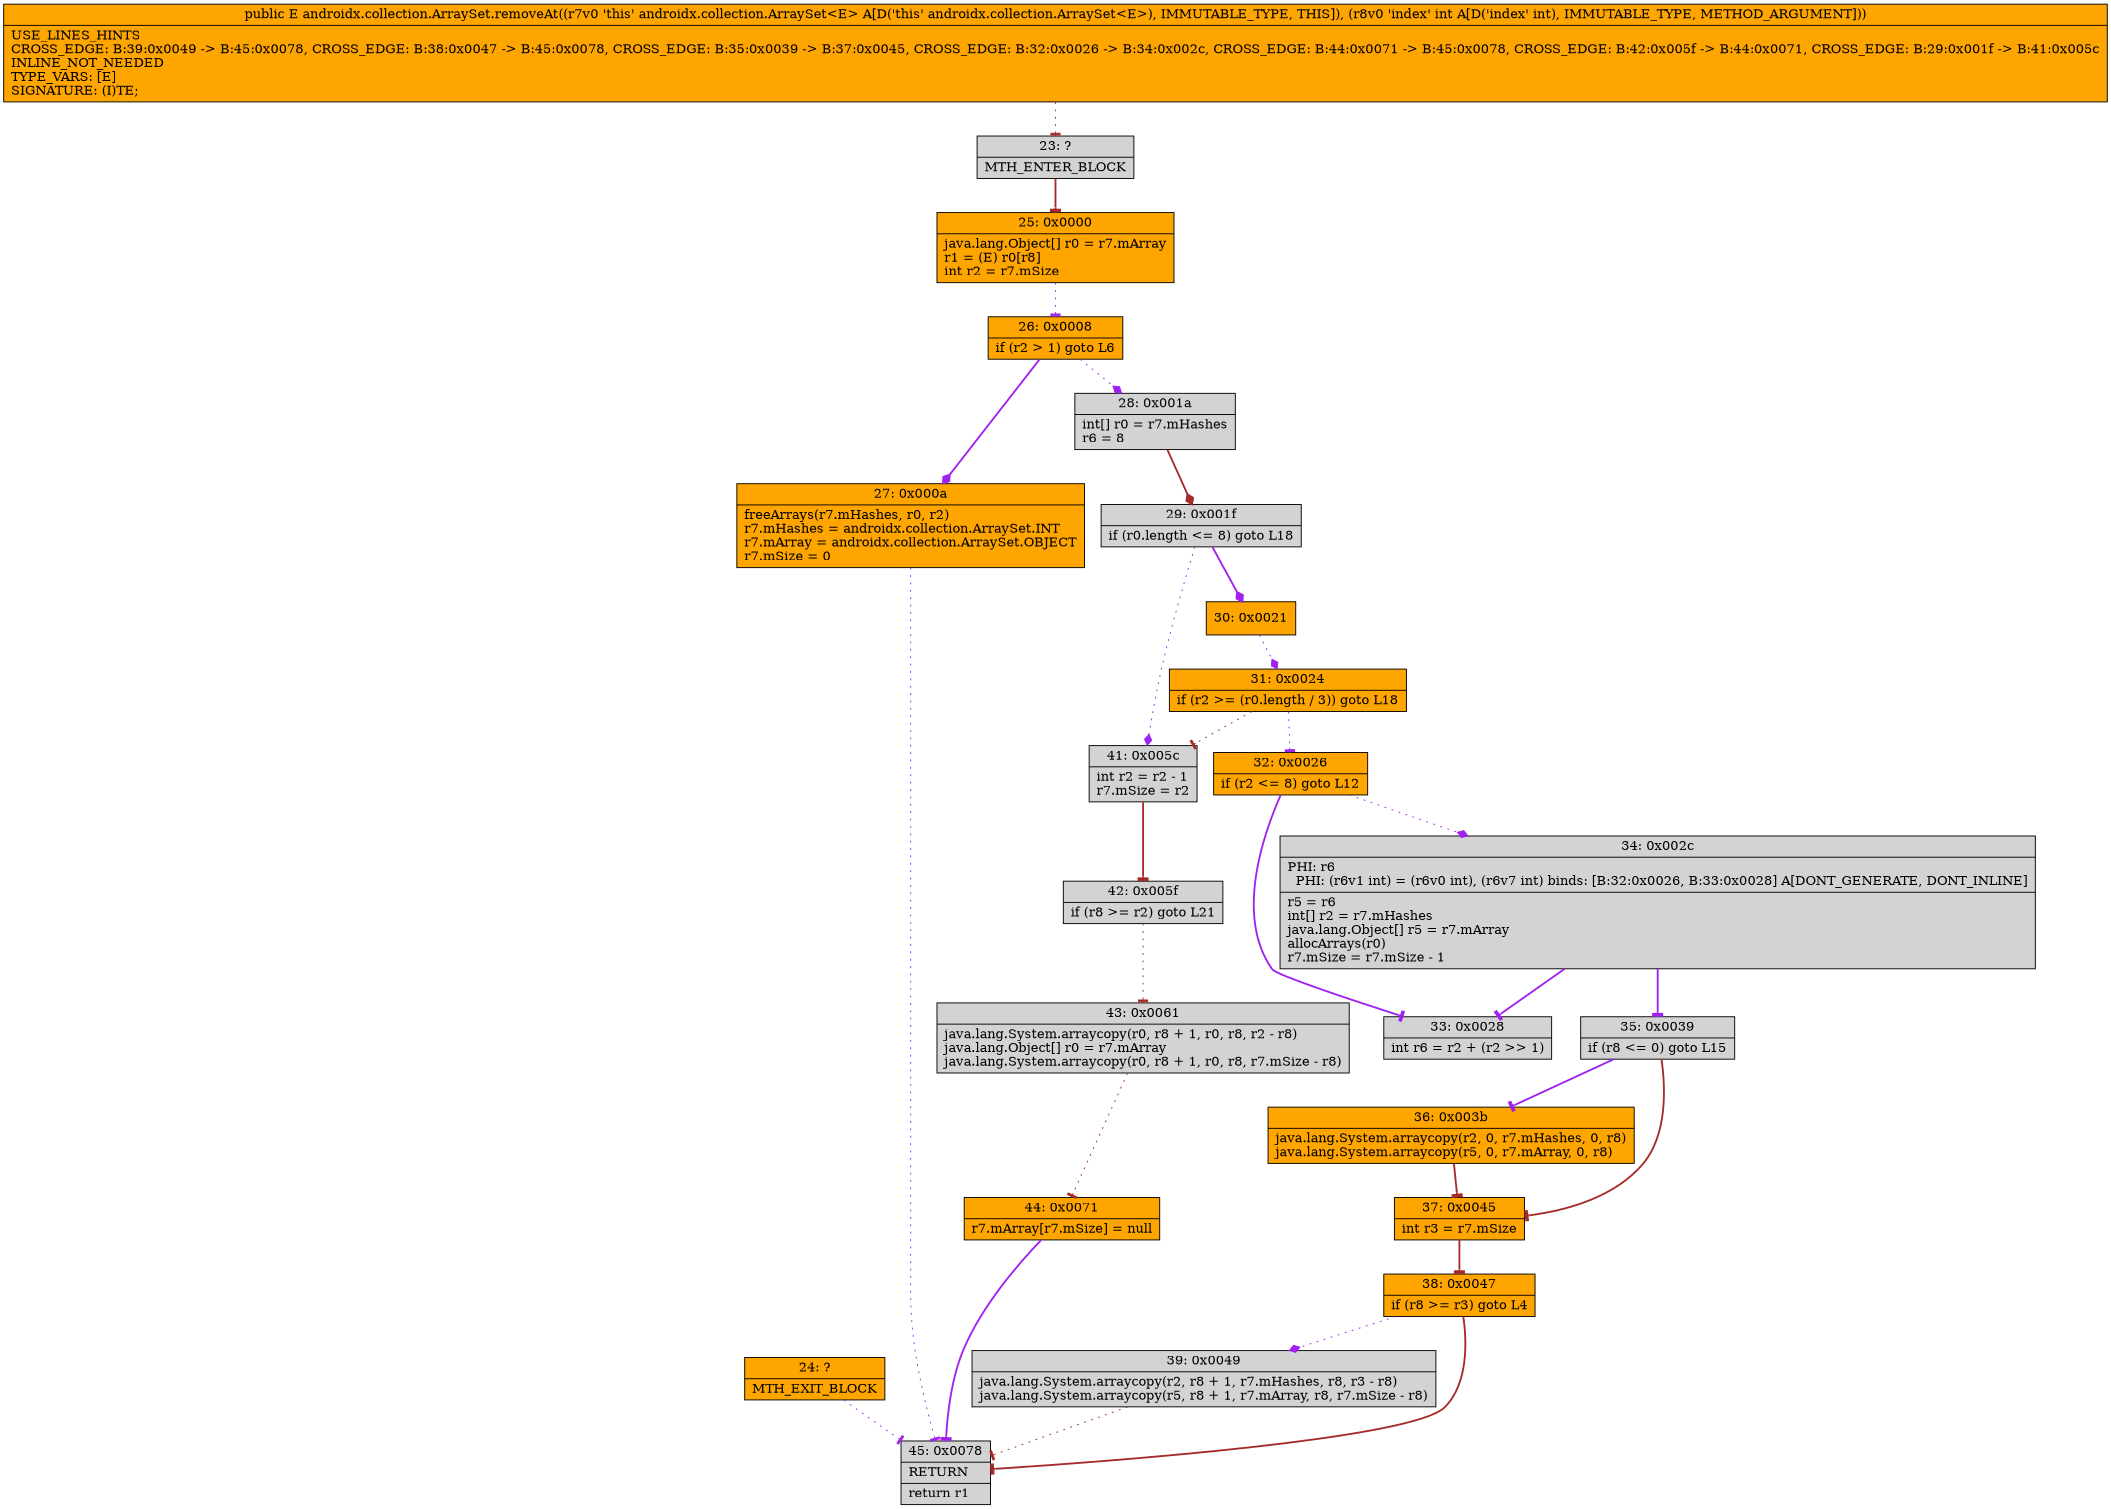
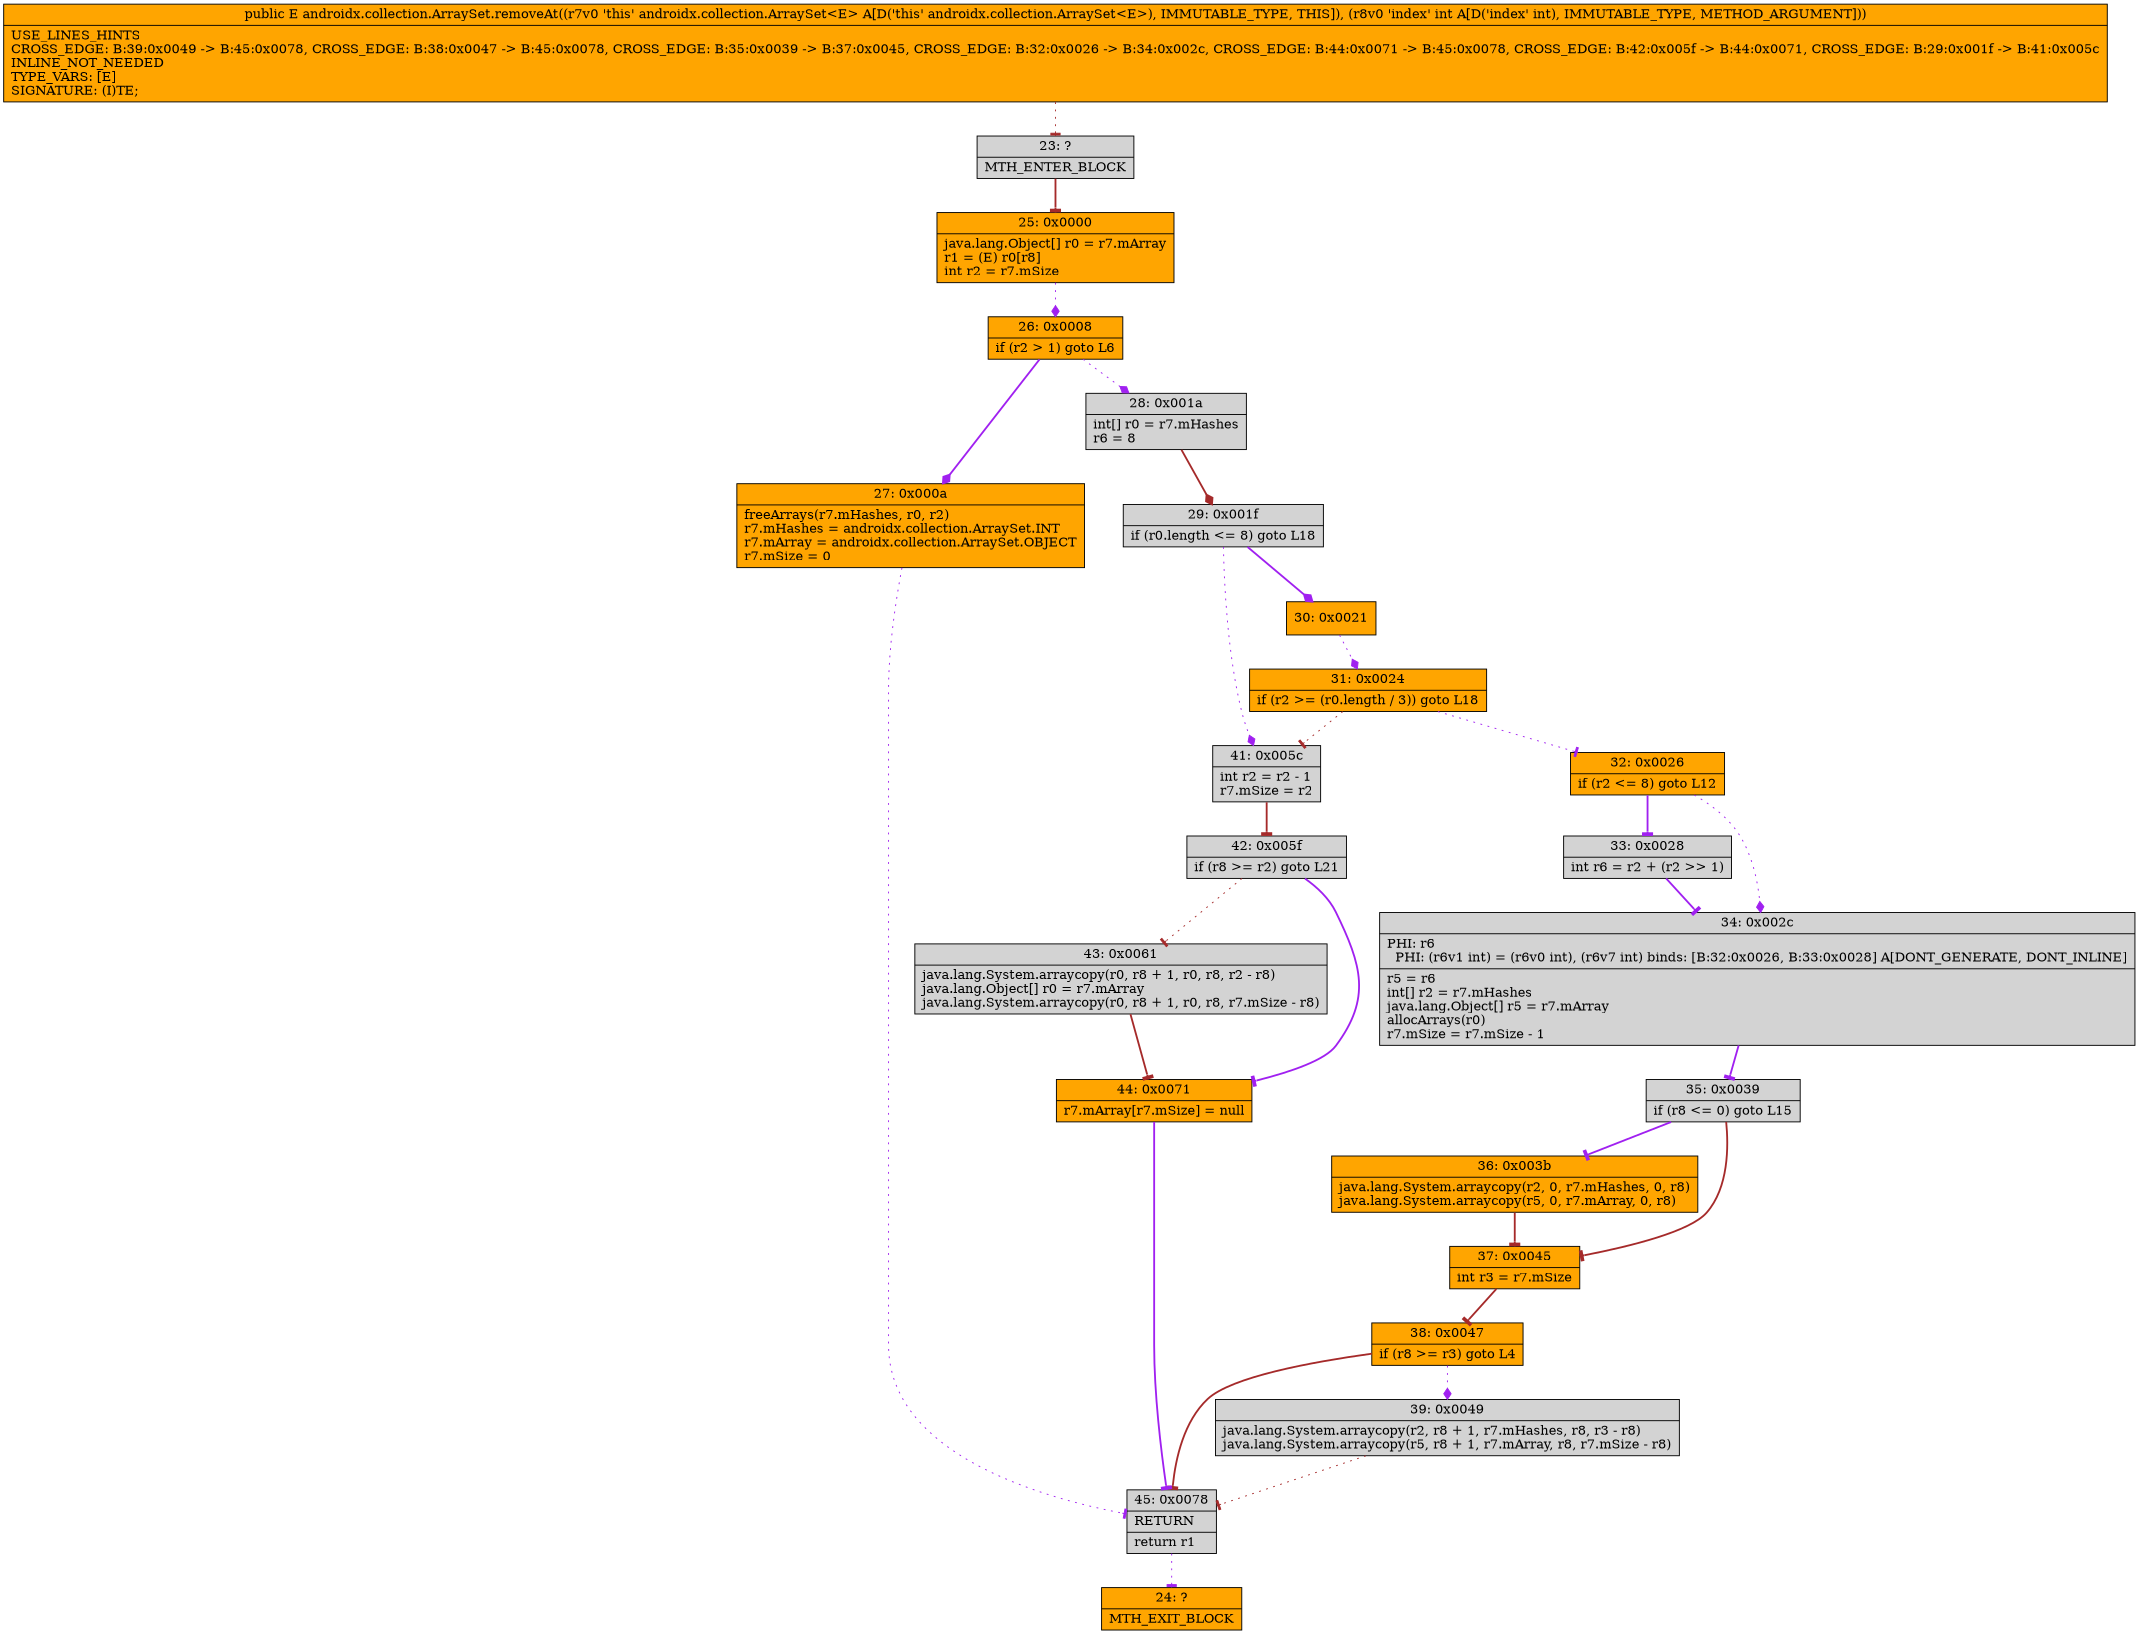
(1055, 297) -> (1055, 294)
(1533, 991) -> (1680, 894)
none -> (1357, 1000)
(1100, 1133) -> (1139, 1044)
(871, 1419) -> (1172, 1568)
